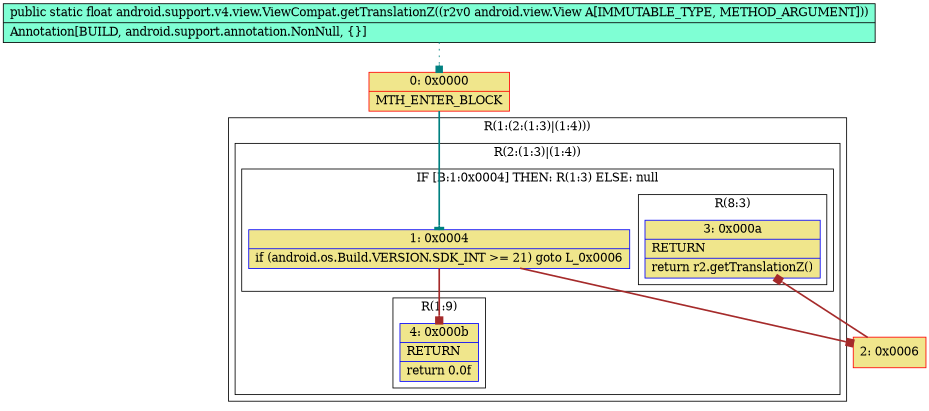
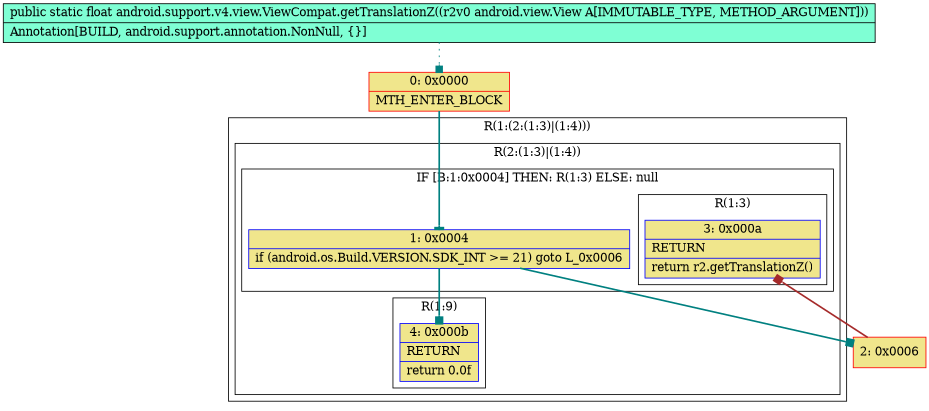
(733, 204) -> (733, 204)
(439, 286) -> (439, 286)
(683, 305) -> (683, 305)
